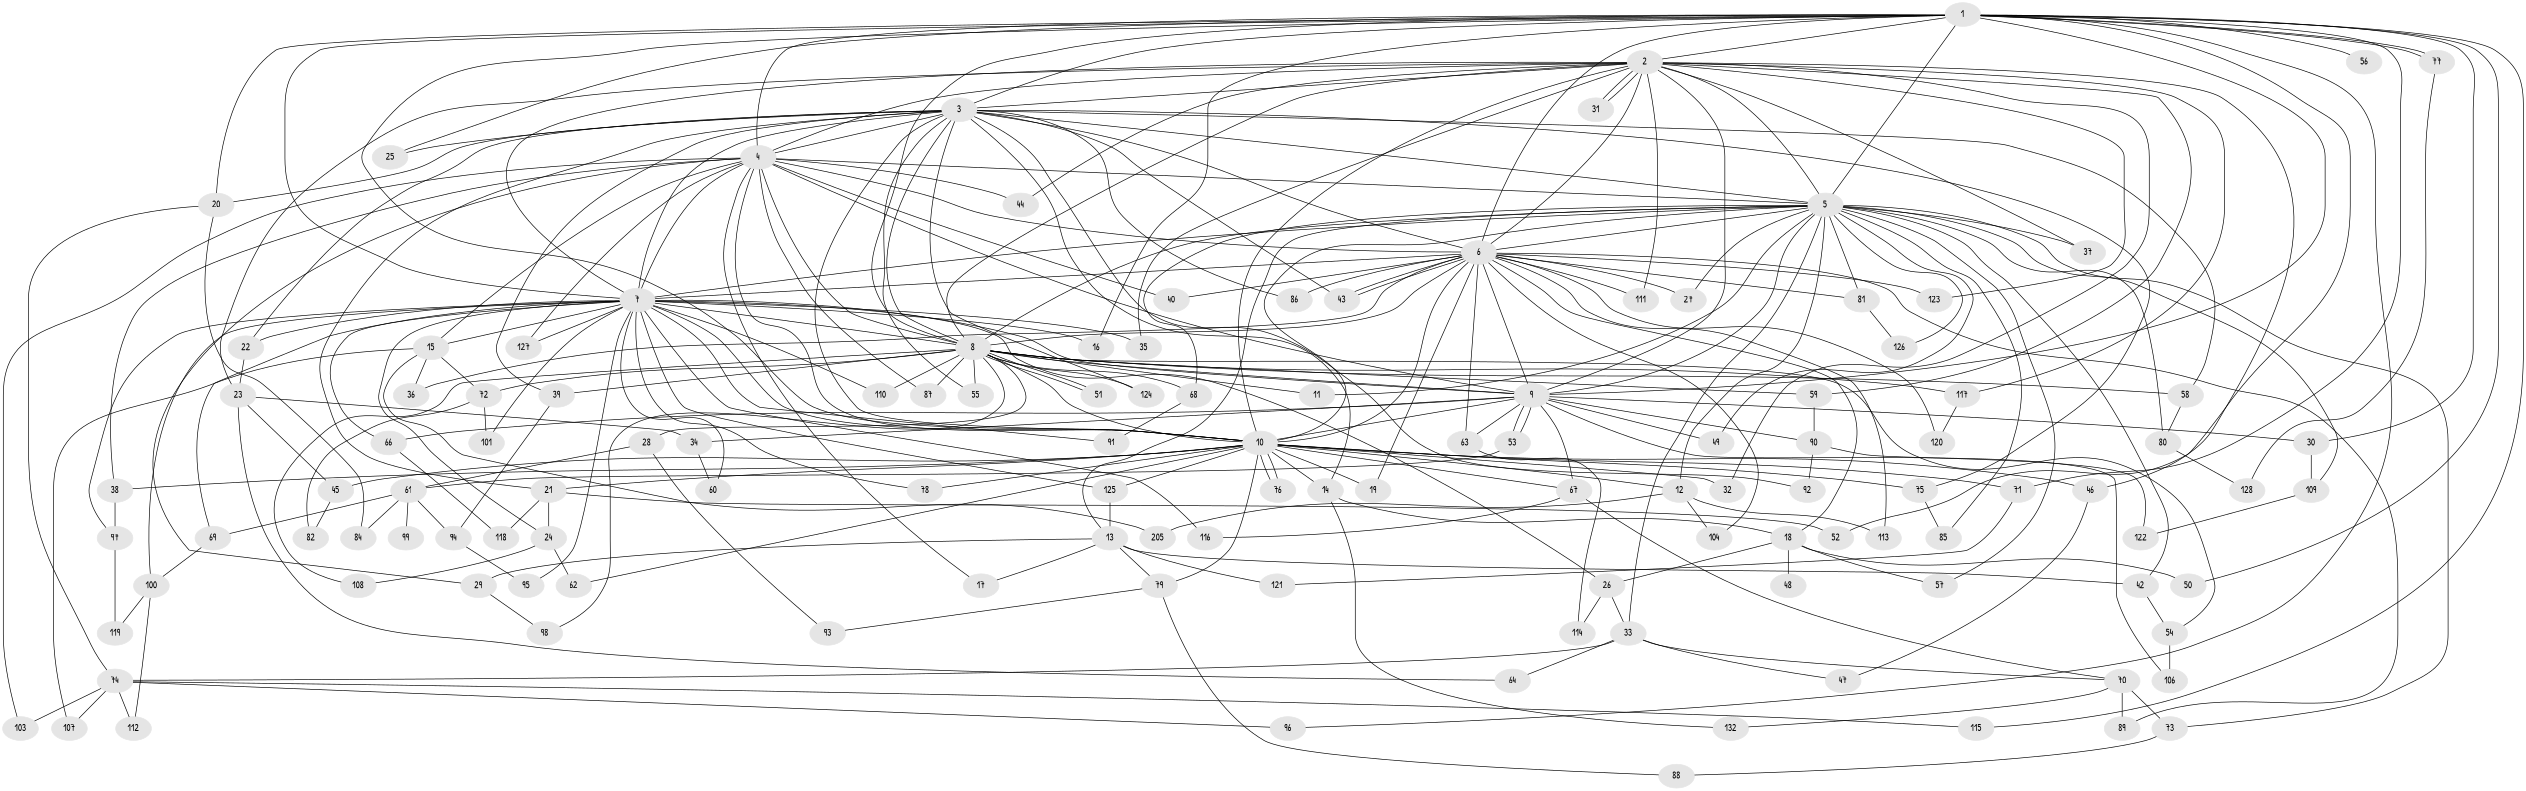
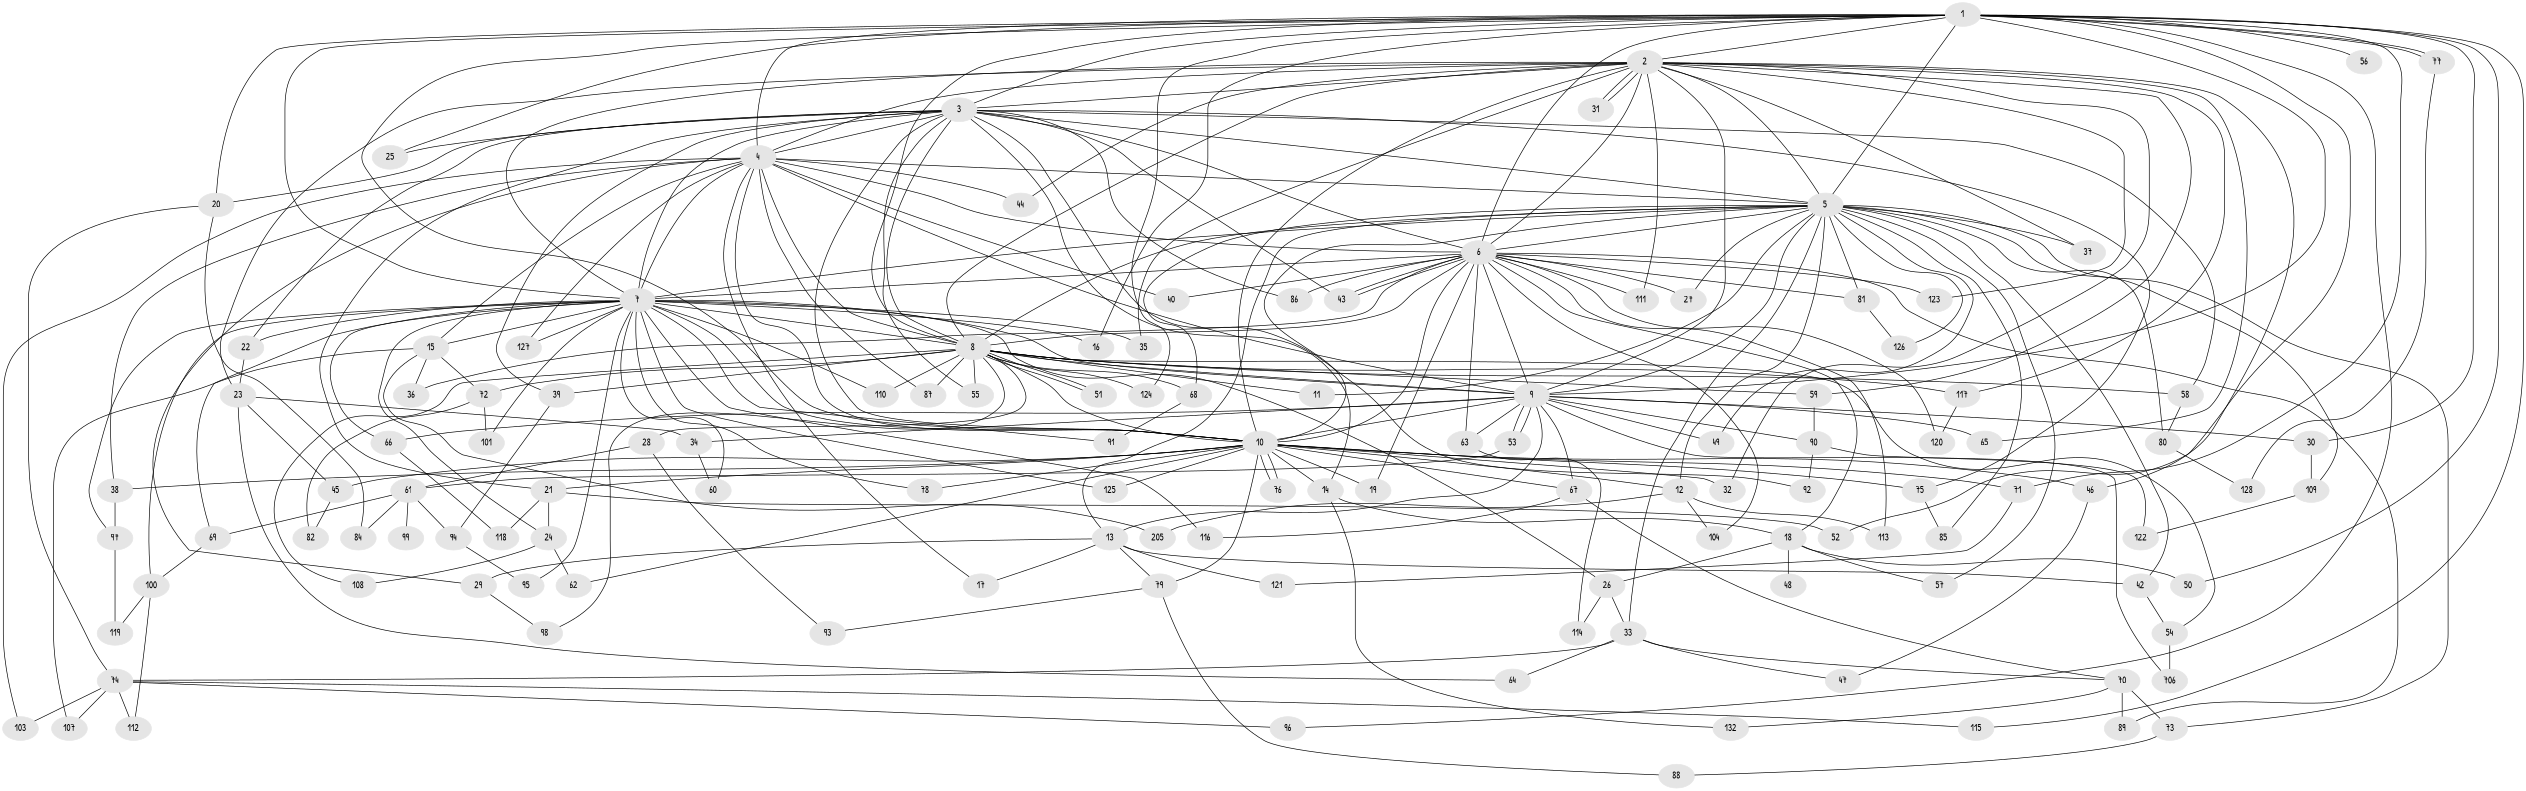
(941, 294) -> (1388, 36)
none -> (1985, 443)
(1110, 514) -> (1325, 512)
(2170, 681) -> (2170, 681)
